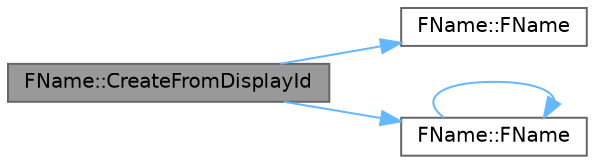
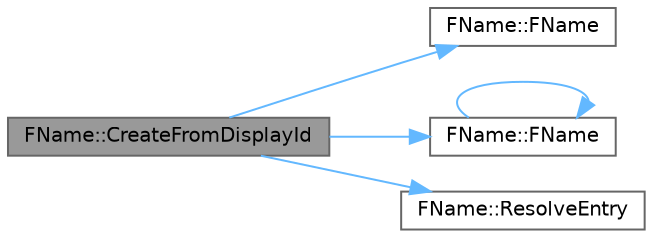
none -> (523, 211)
